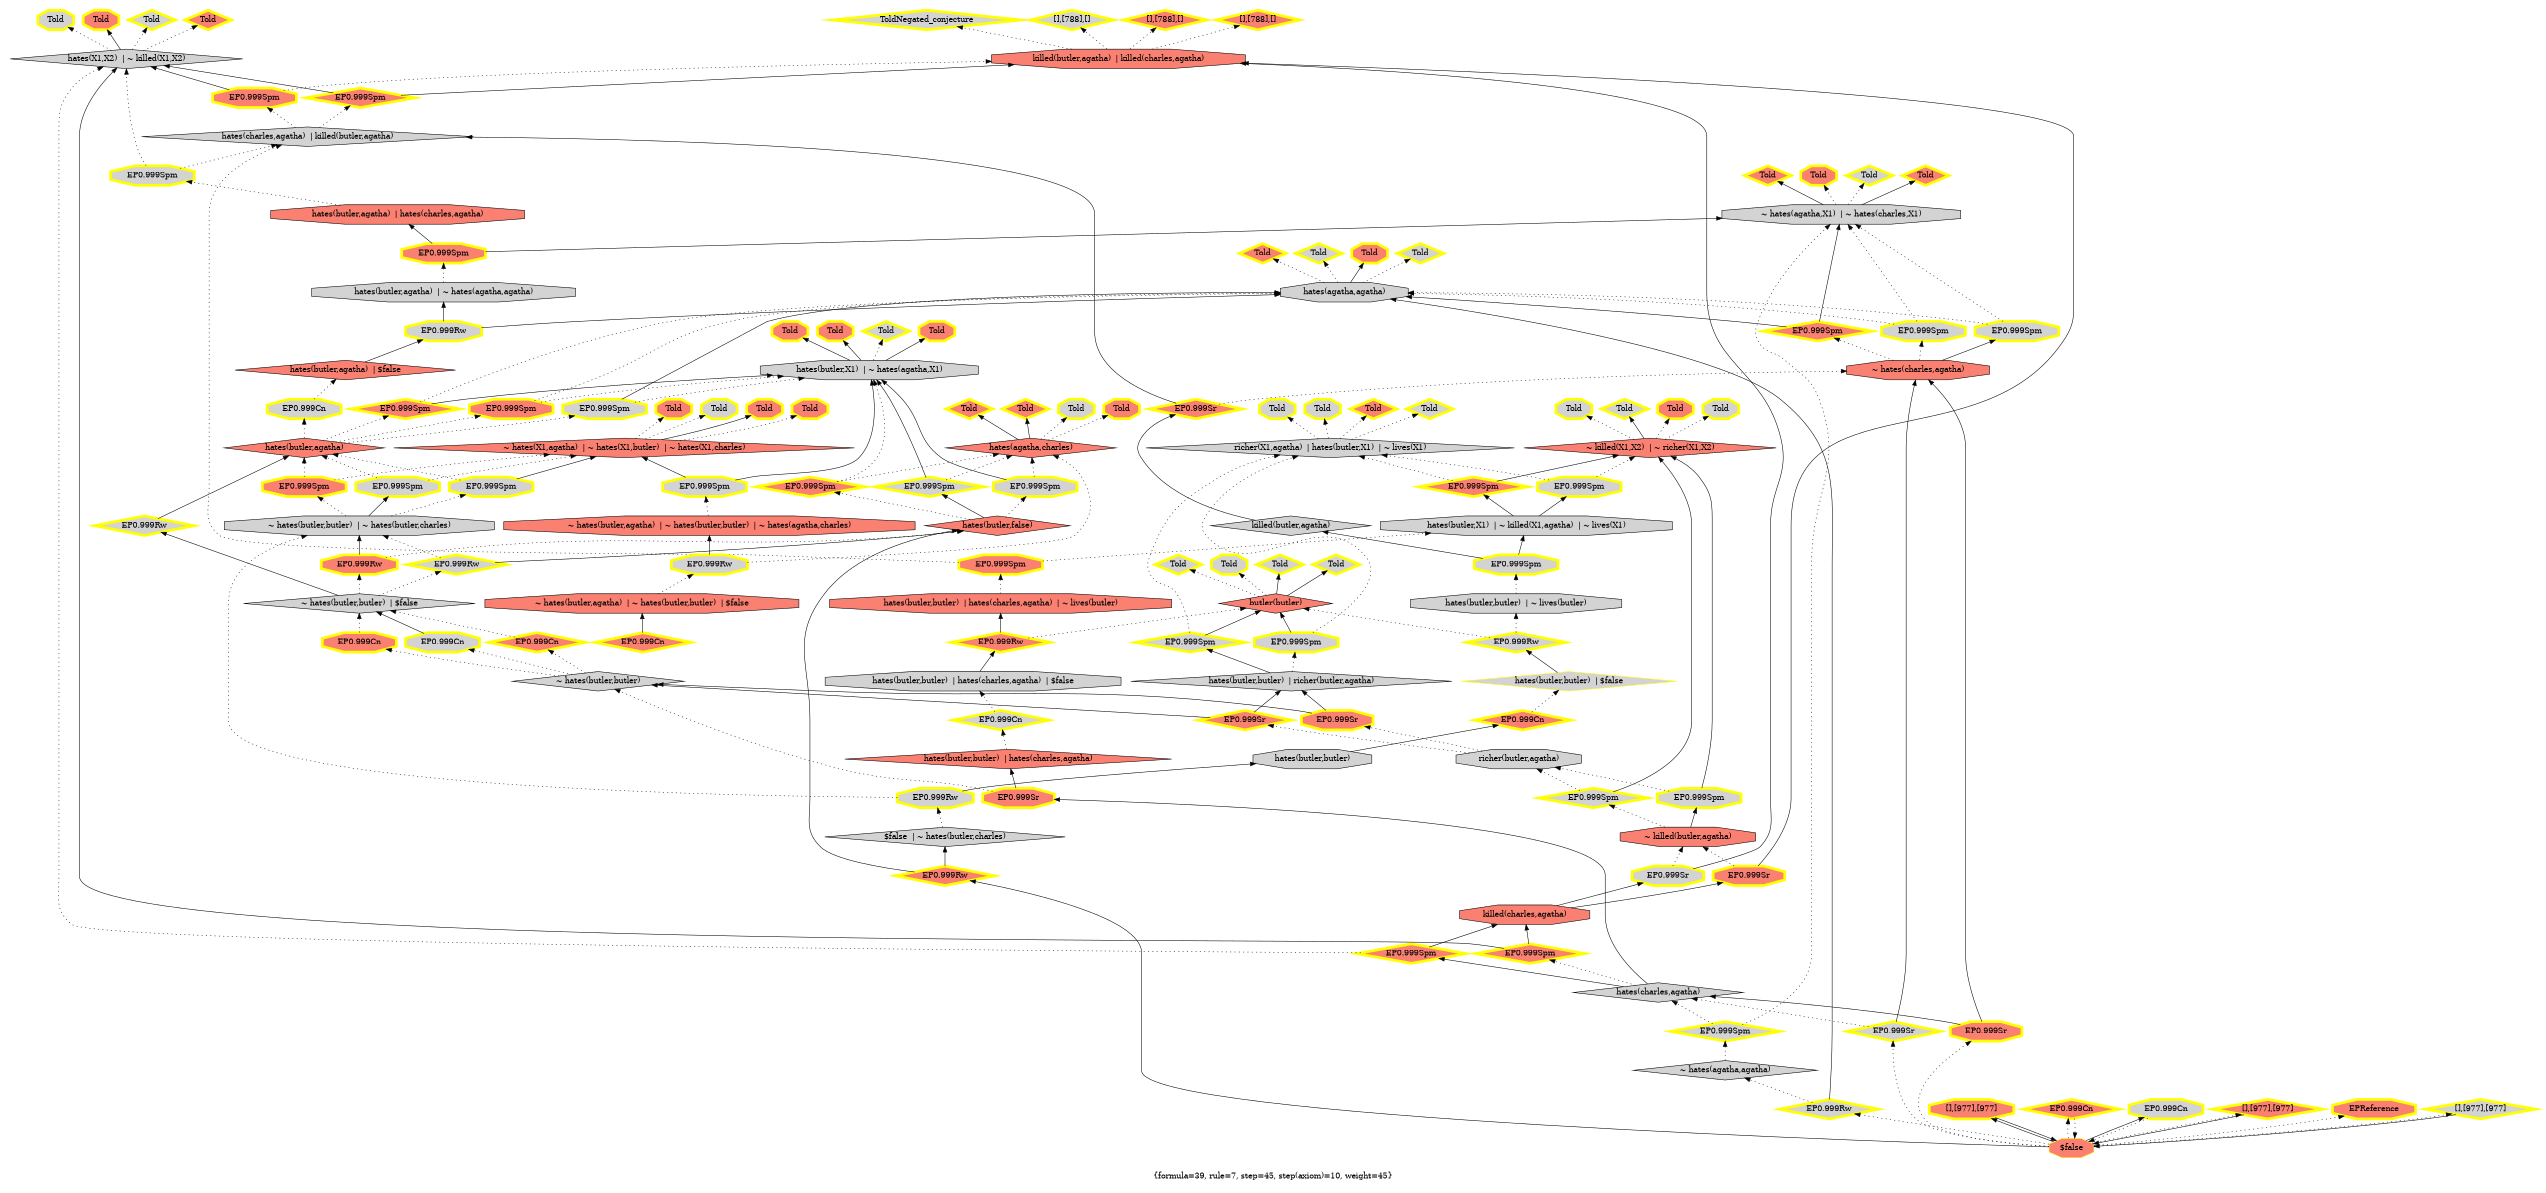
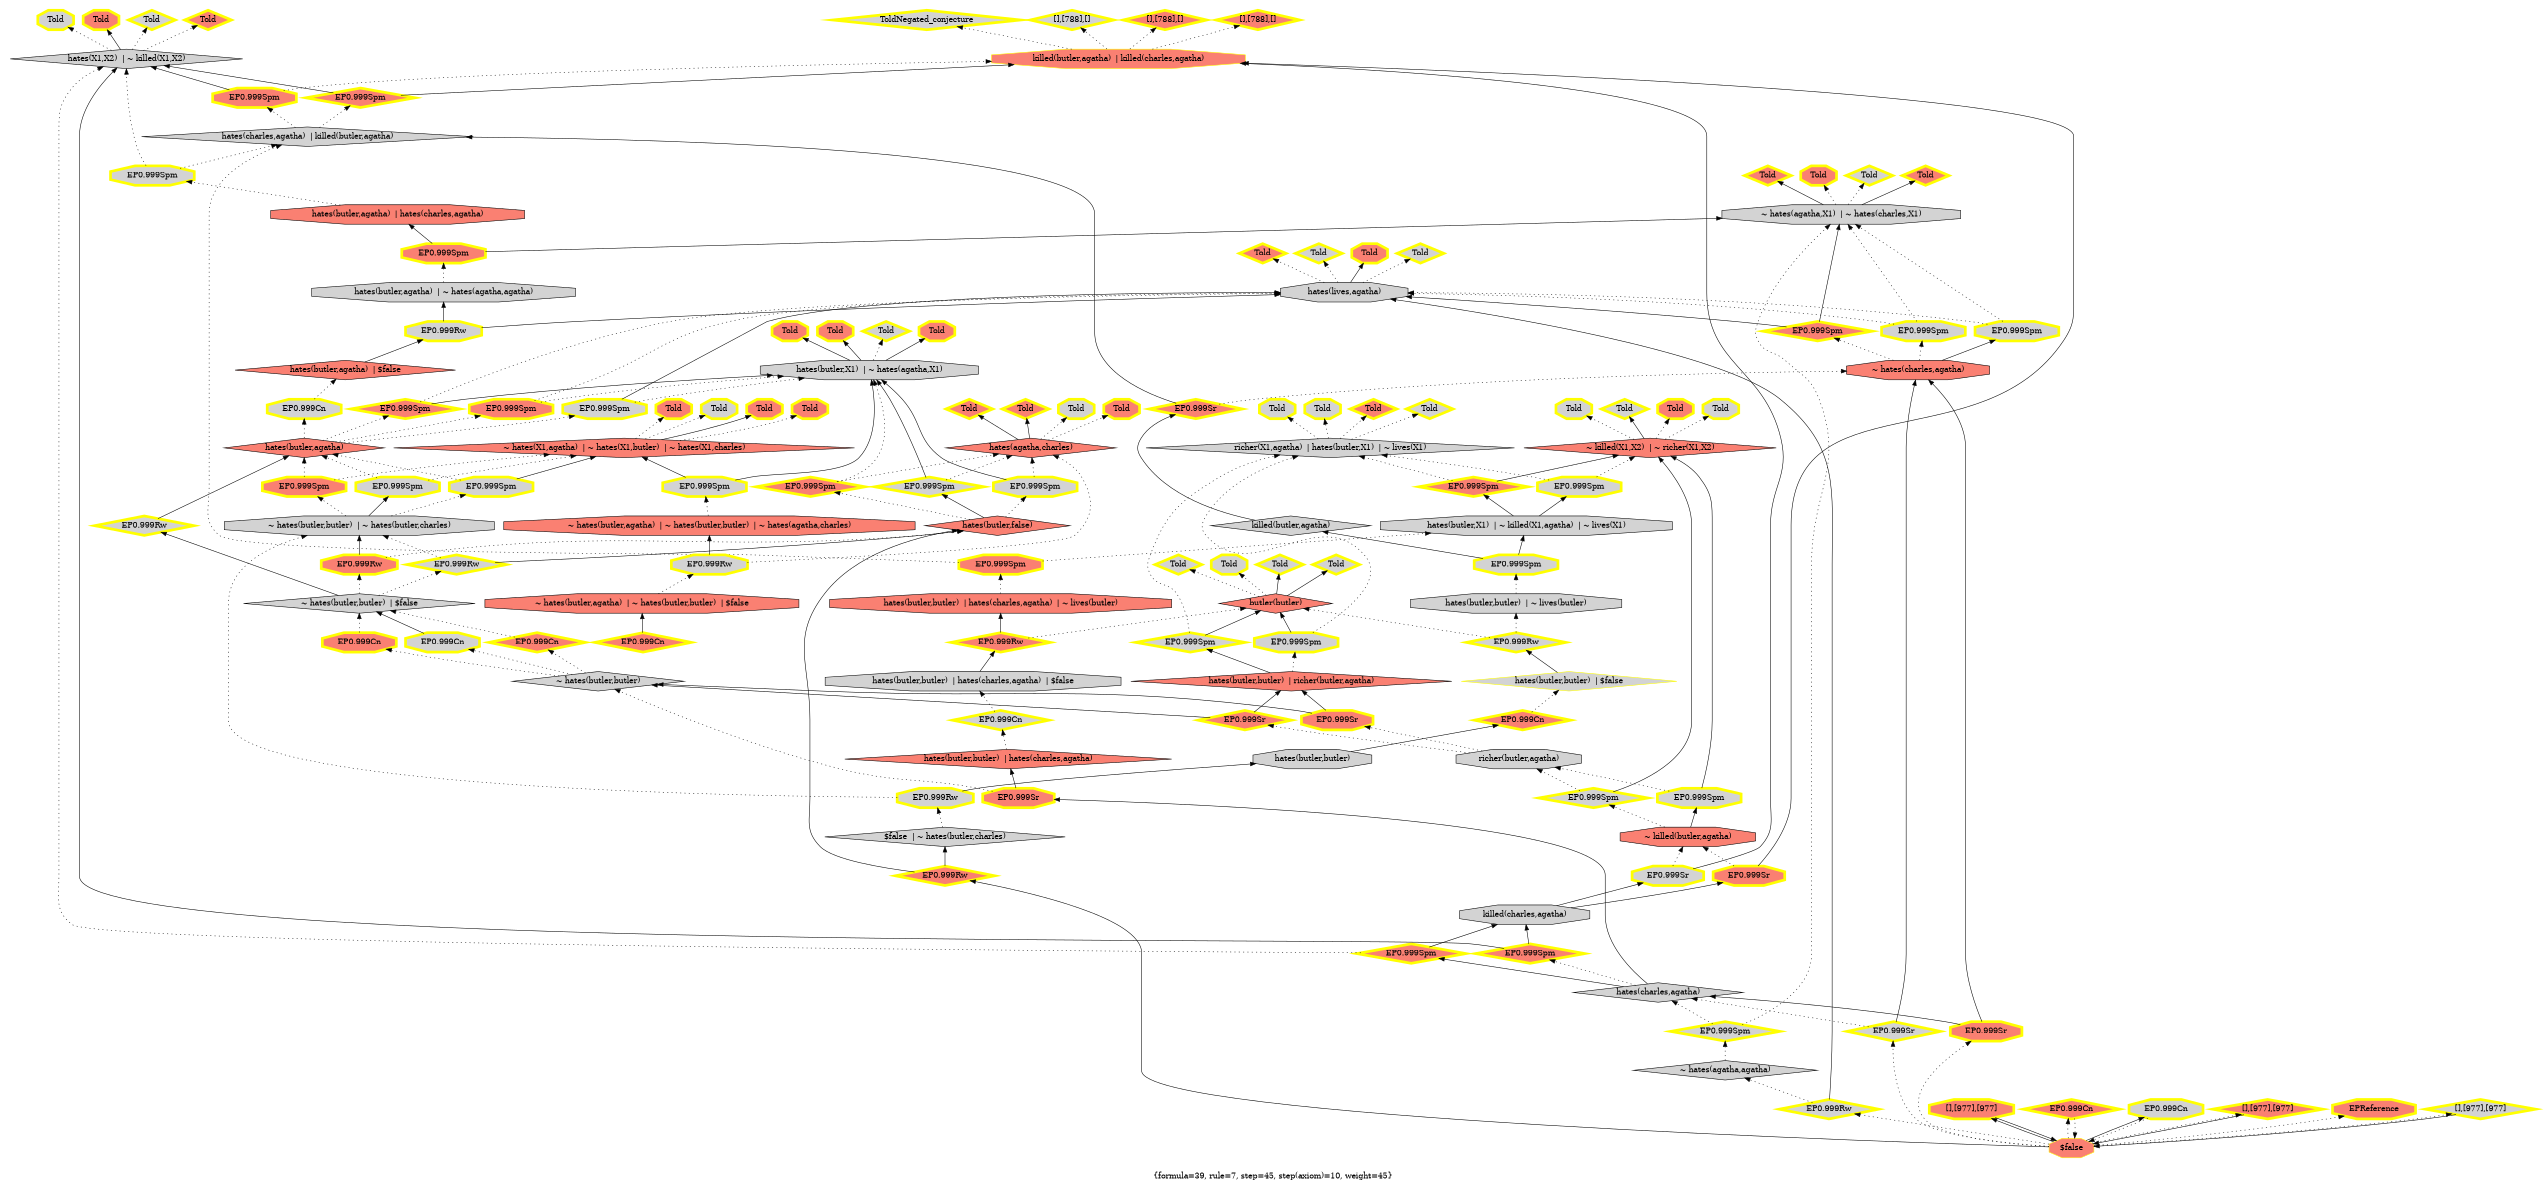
(1118, 59) -> (1118, 59)
(1344, 292) -> (1344, 292)
(1291, 681) -> (1291, 681)
(1525, 915) -> (1525, 915)
